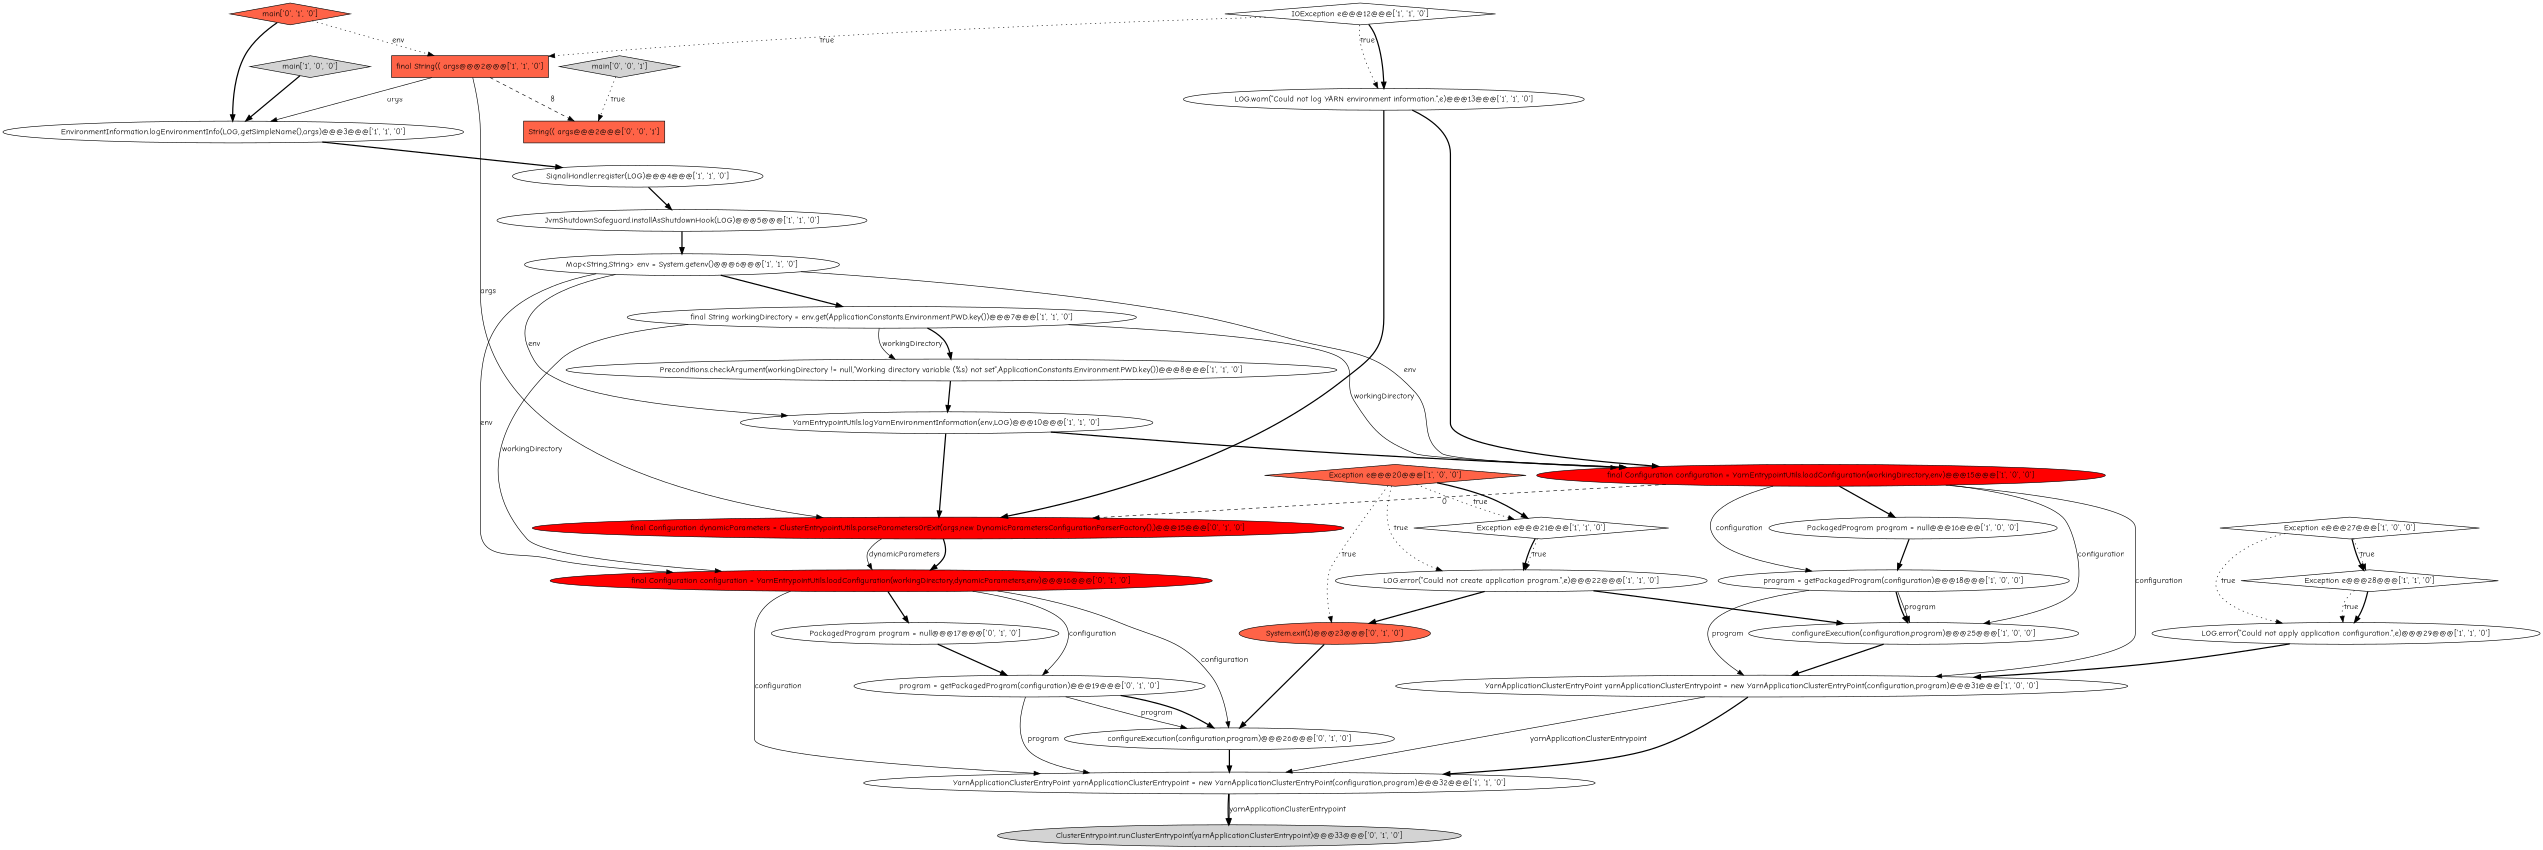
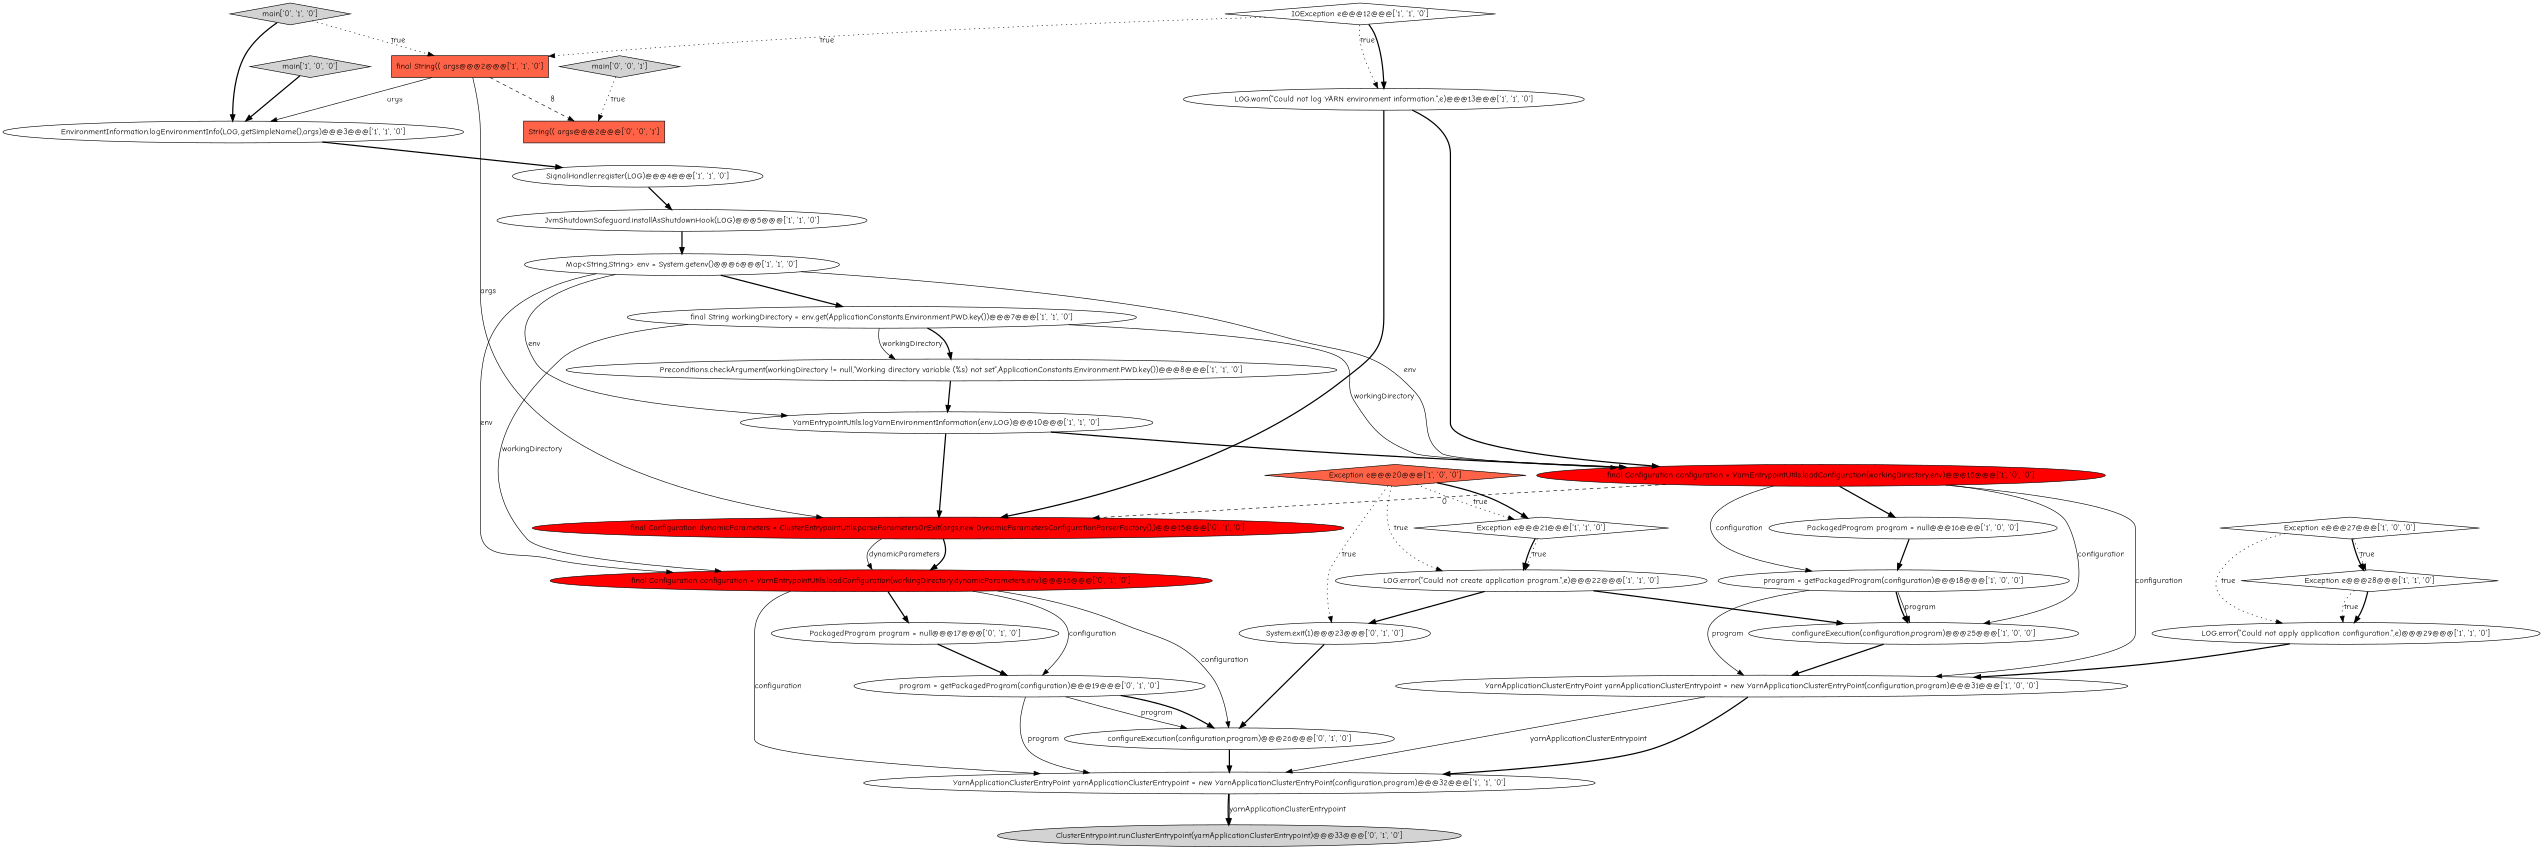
(290, 14) -> (290, 14)
(399, 40) -> (399, 40)
(1335, 633) -> (1335, 633)
